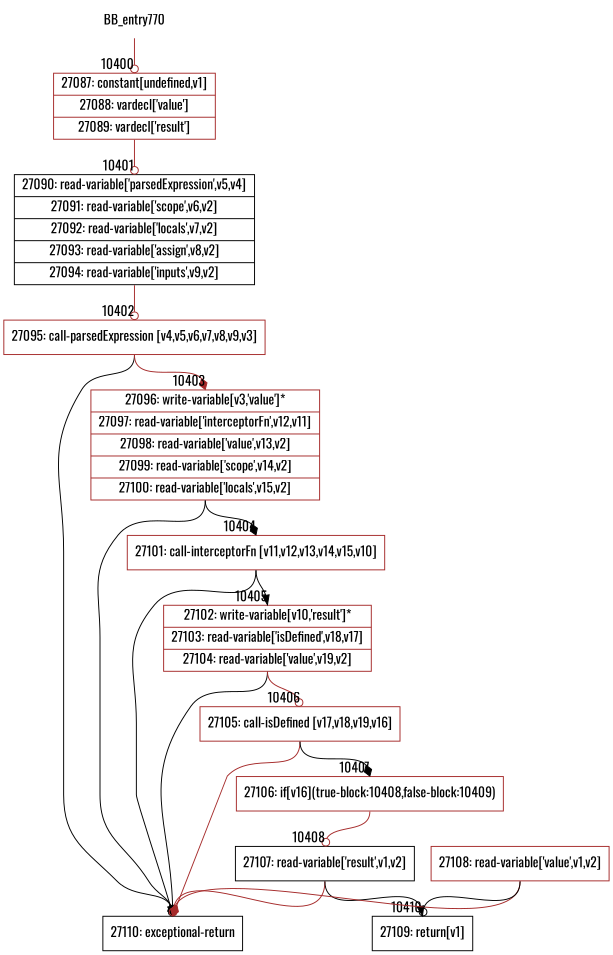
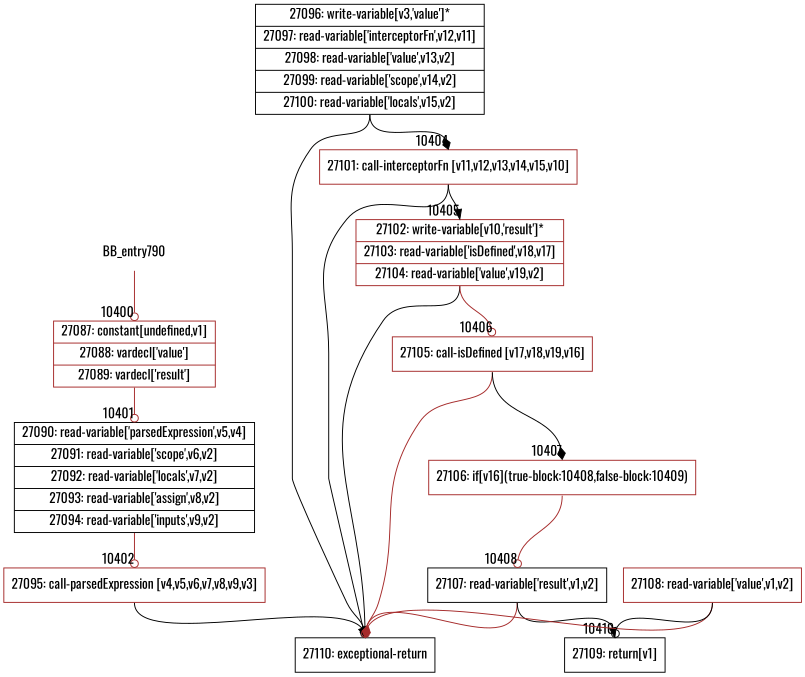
(134, 21) -> (134, 253)
(164, 372) -> none
(205, 445) -> (370, 59)
